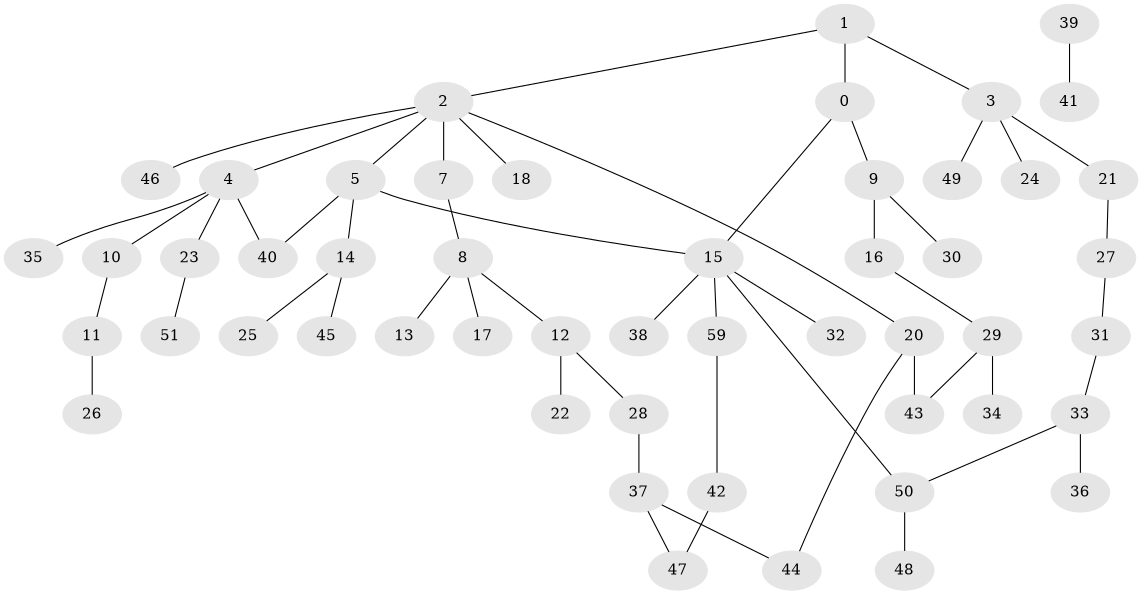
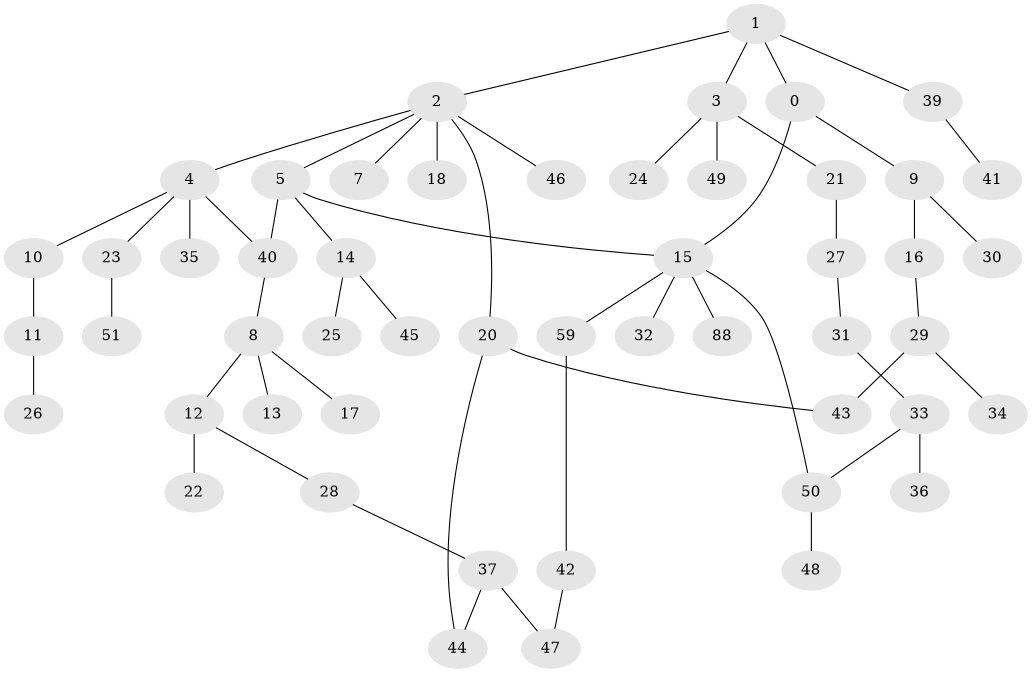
none -> (845, 63)
(453, 219) -> (261, 297)
(639, 336) -> (722, 336)
